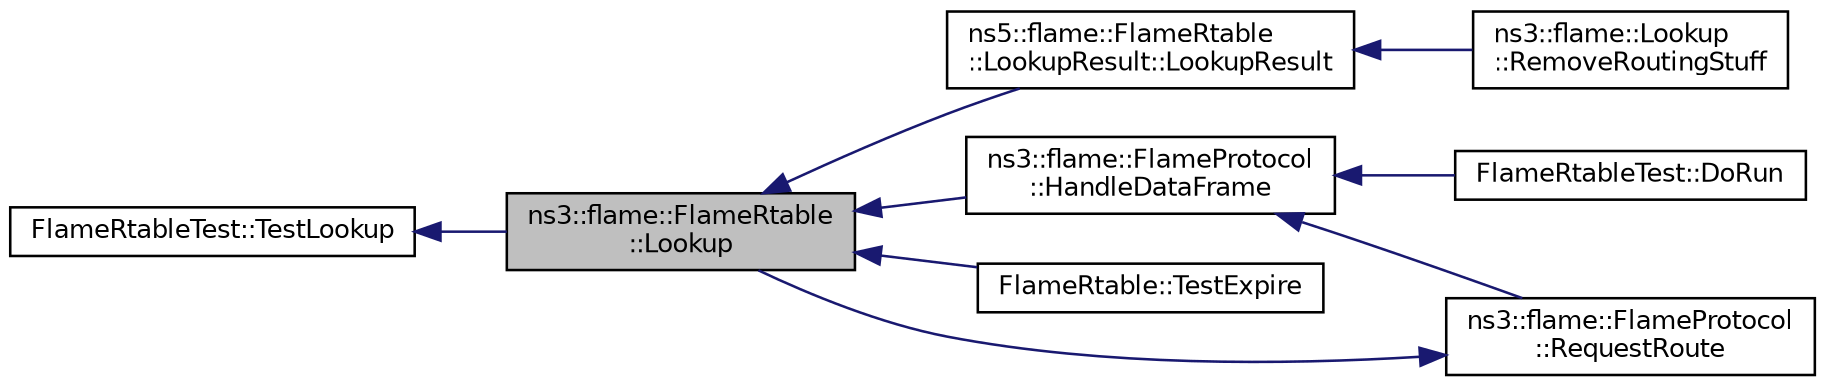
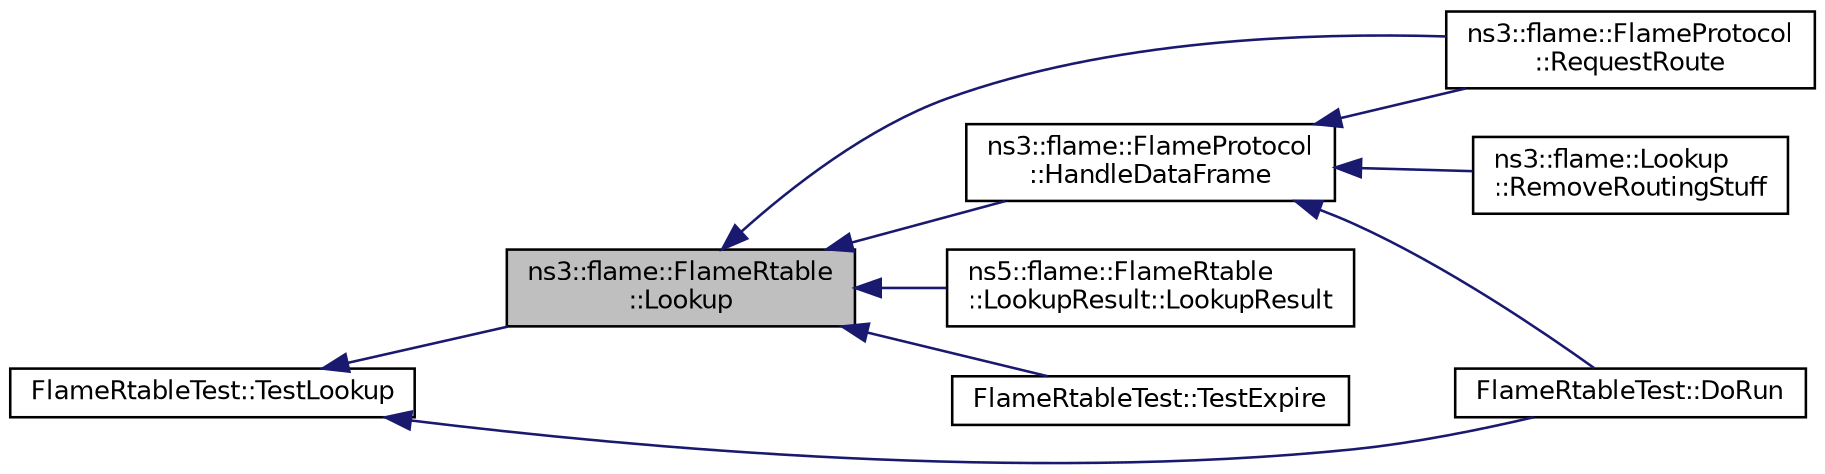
(1426, 50) -> (1417, 170)
(1151, 288) -> (1151, 401)
(1083, 355) -> (1072, 64)
none -> (973, 462)
